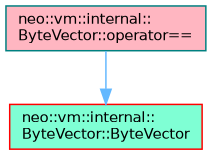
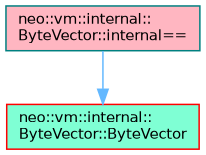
(106, 28) -> (103, 28)
